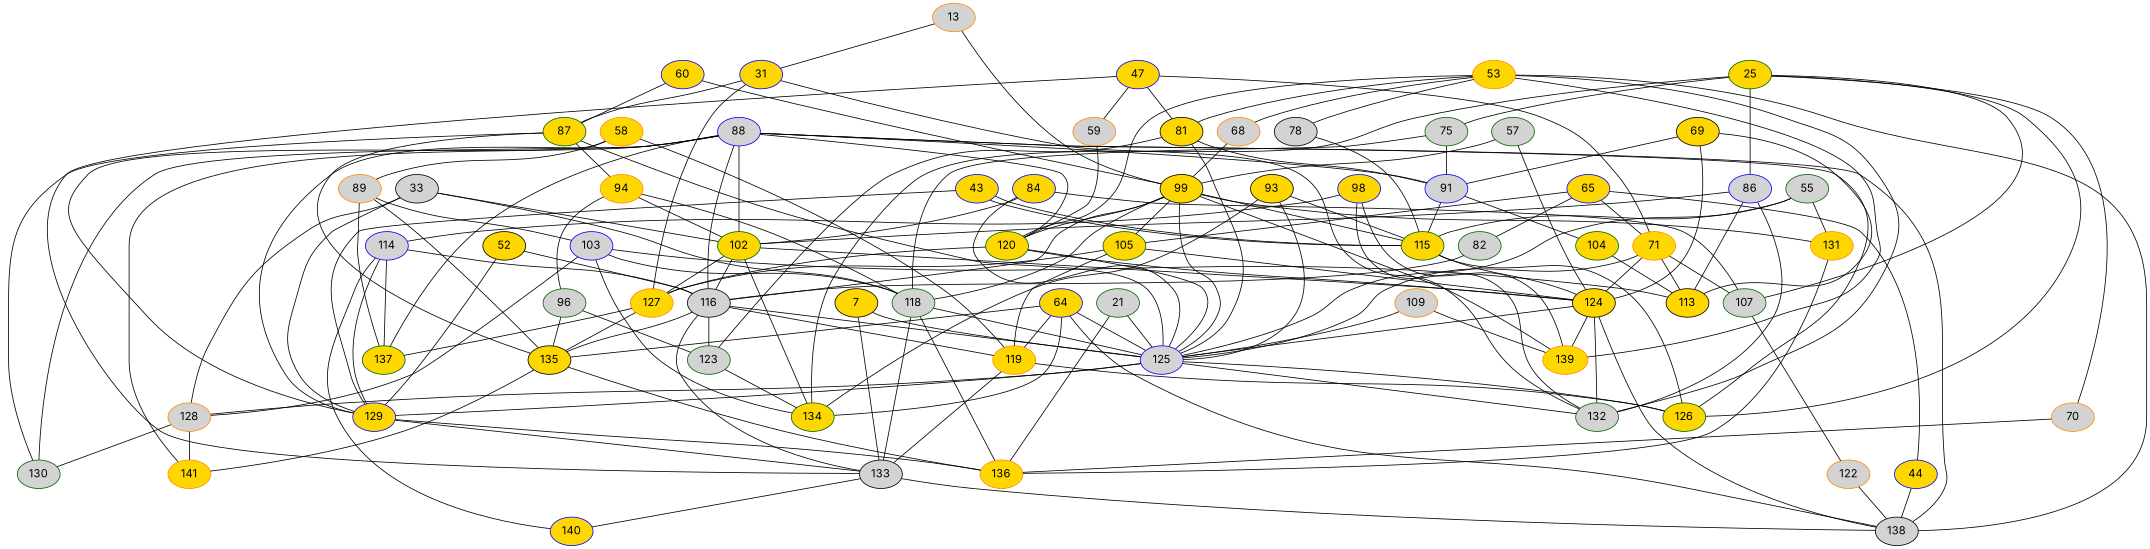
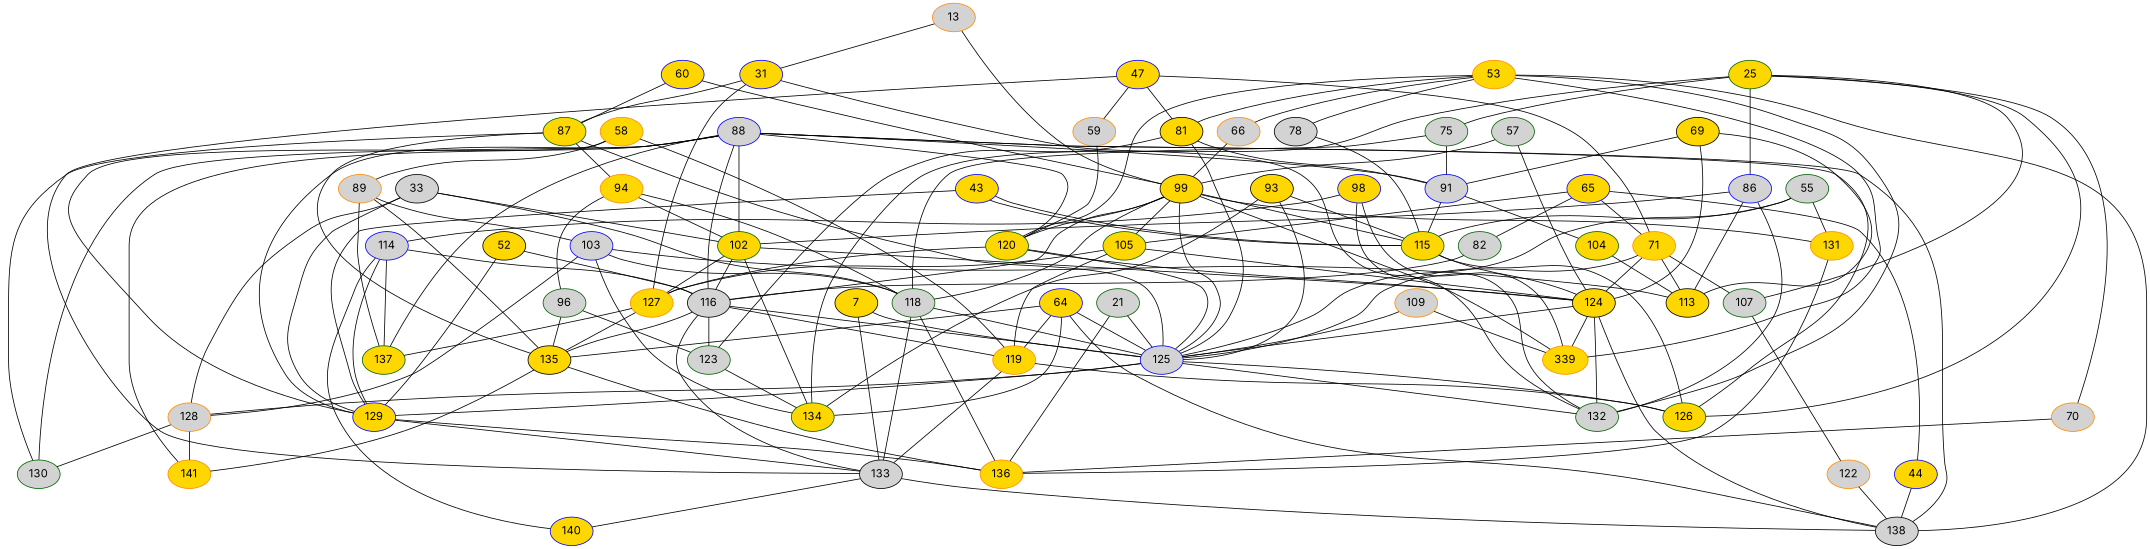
(1239, 132) -> (1239, 132)
(1034, 189) -> none
(1565, 360) -> (1565, 360)
